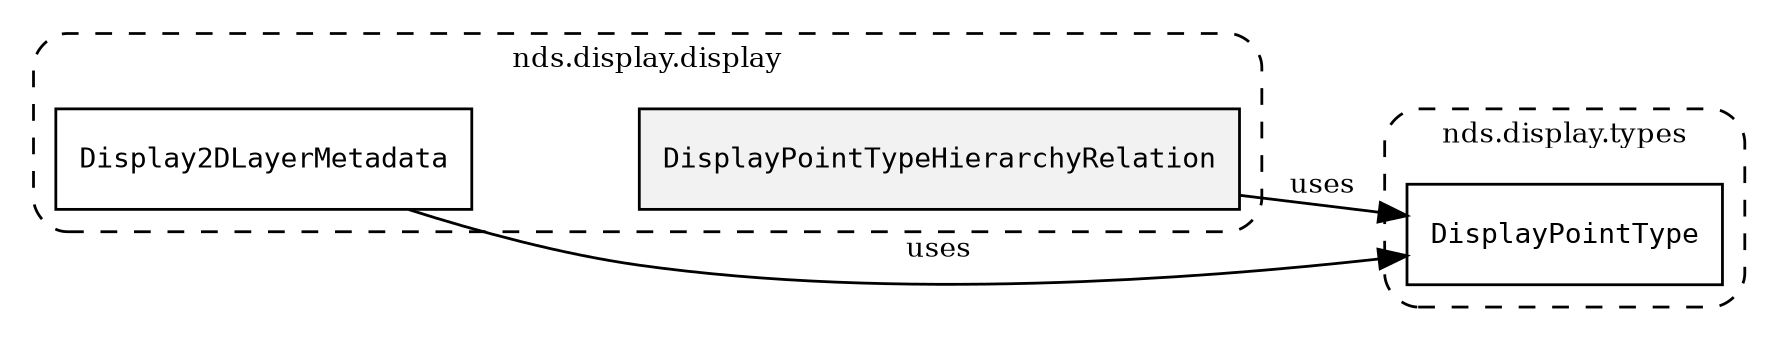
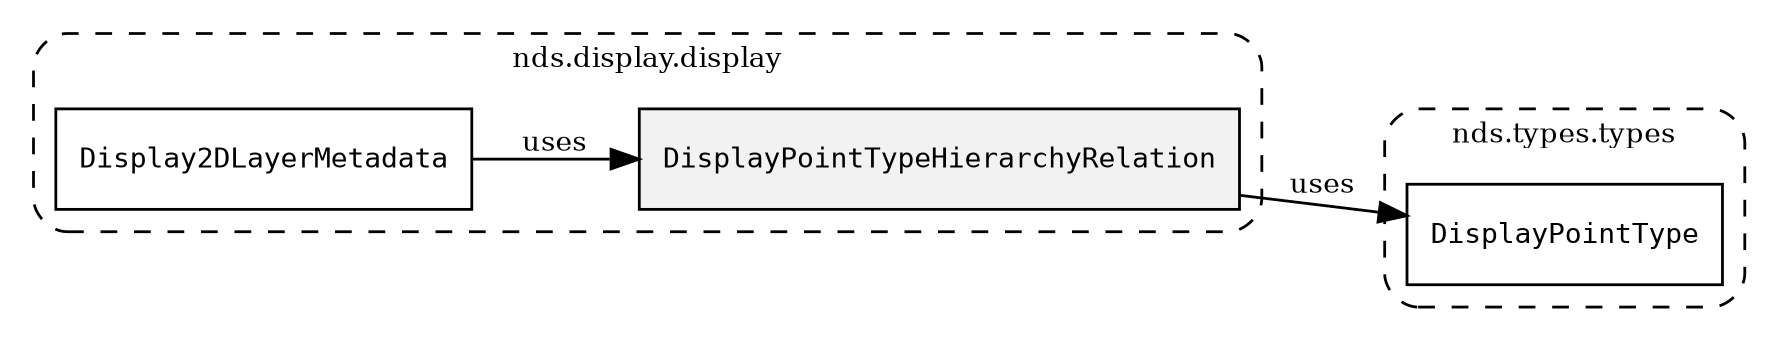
(1565, 135) -> (1565, 135)
(891, 283) -> (541, 159)
